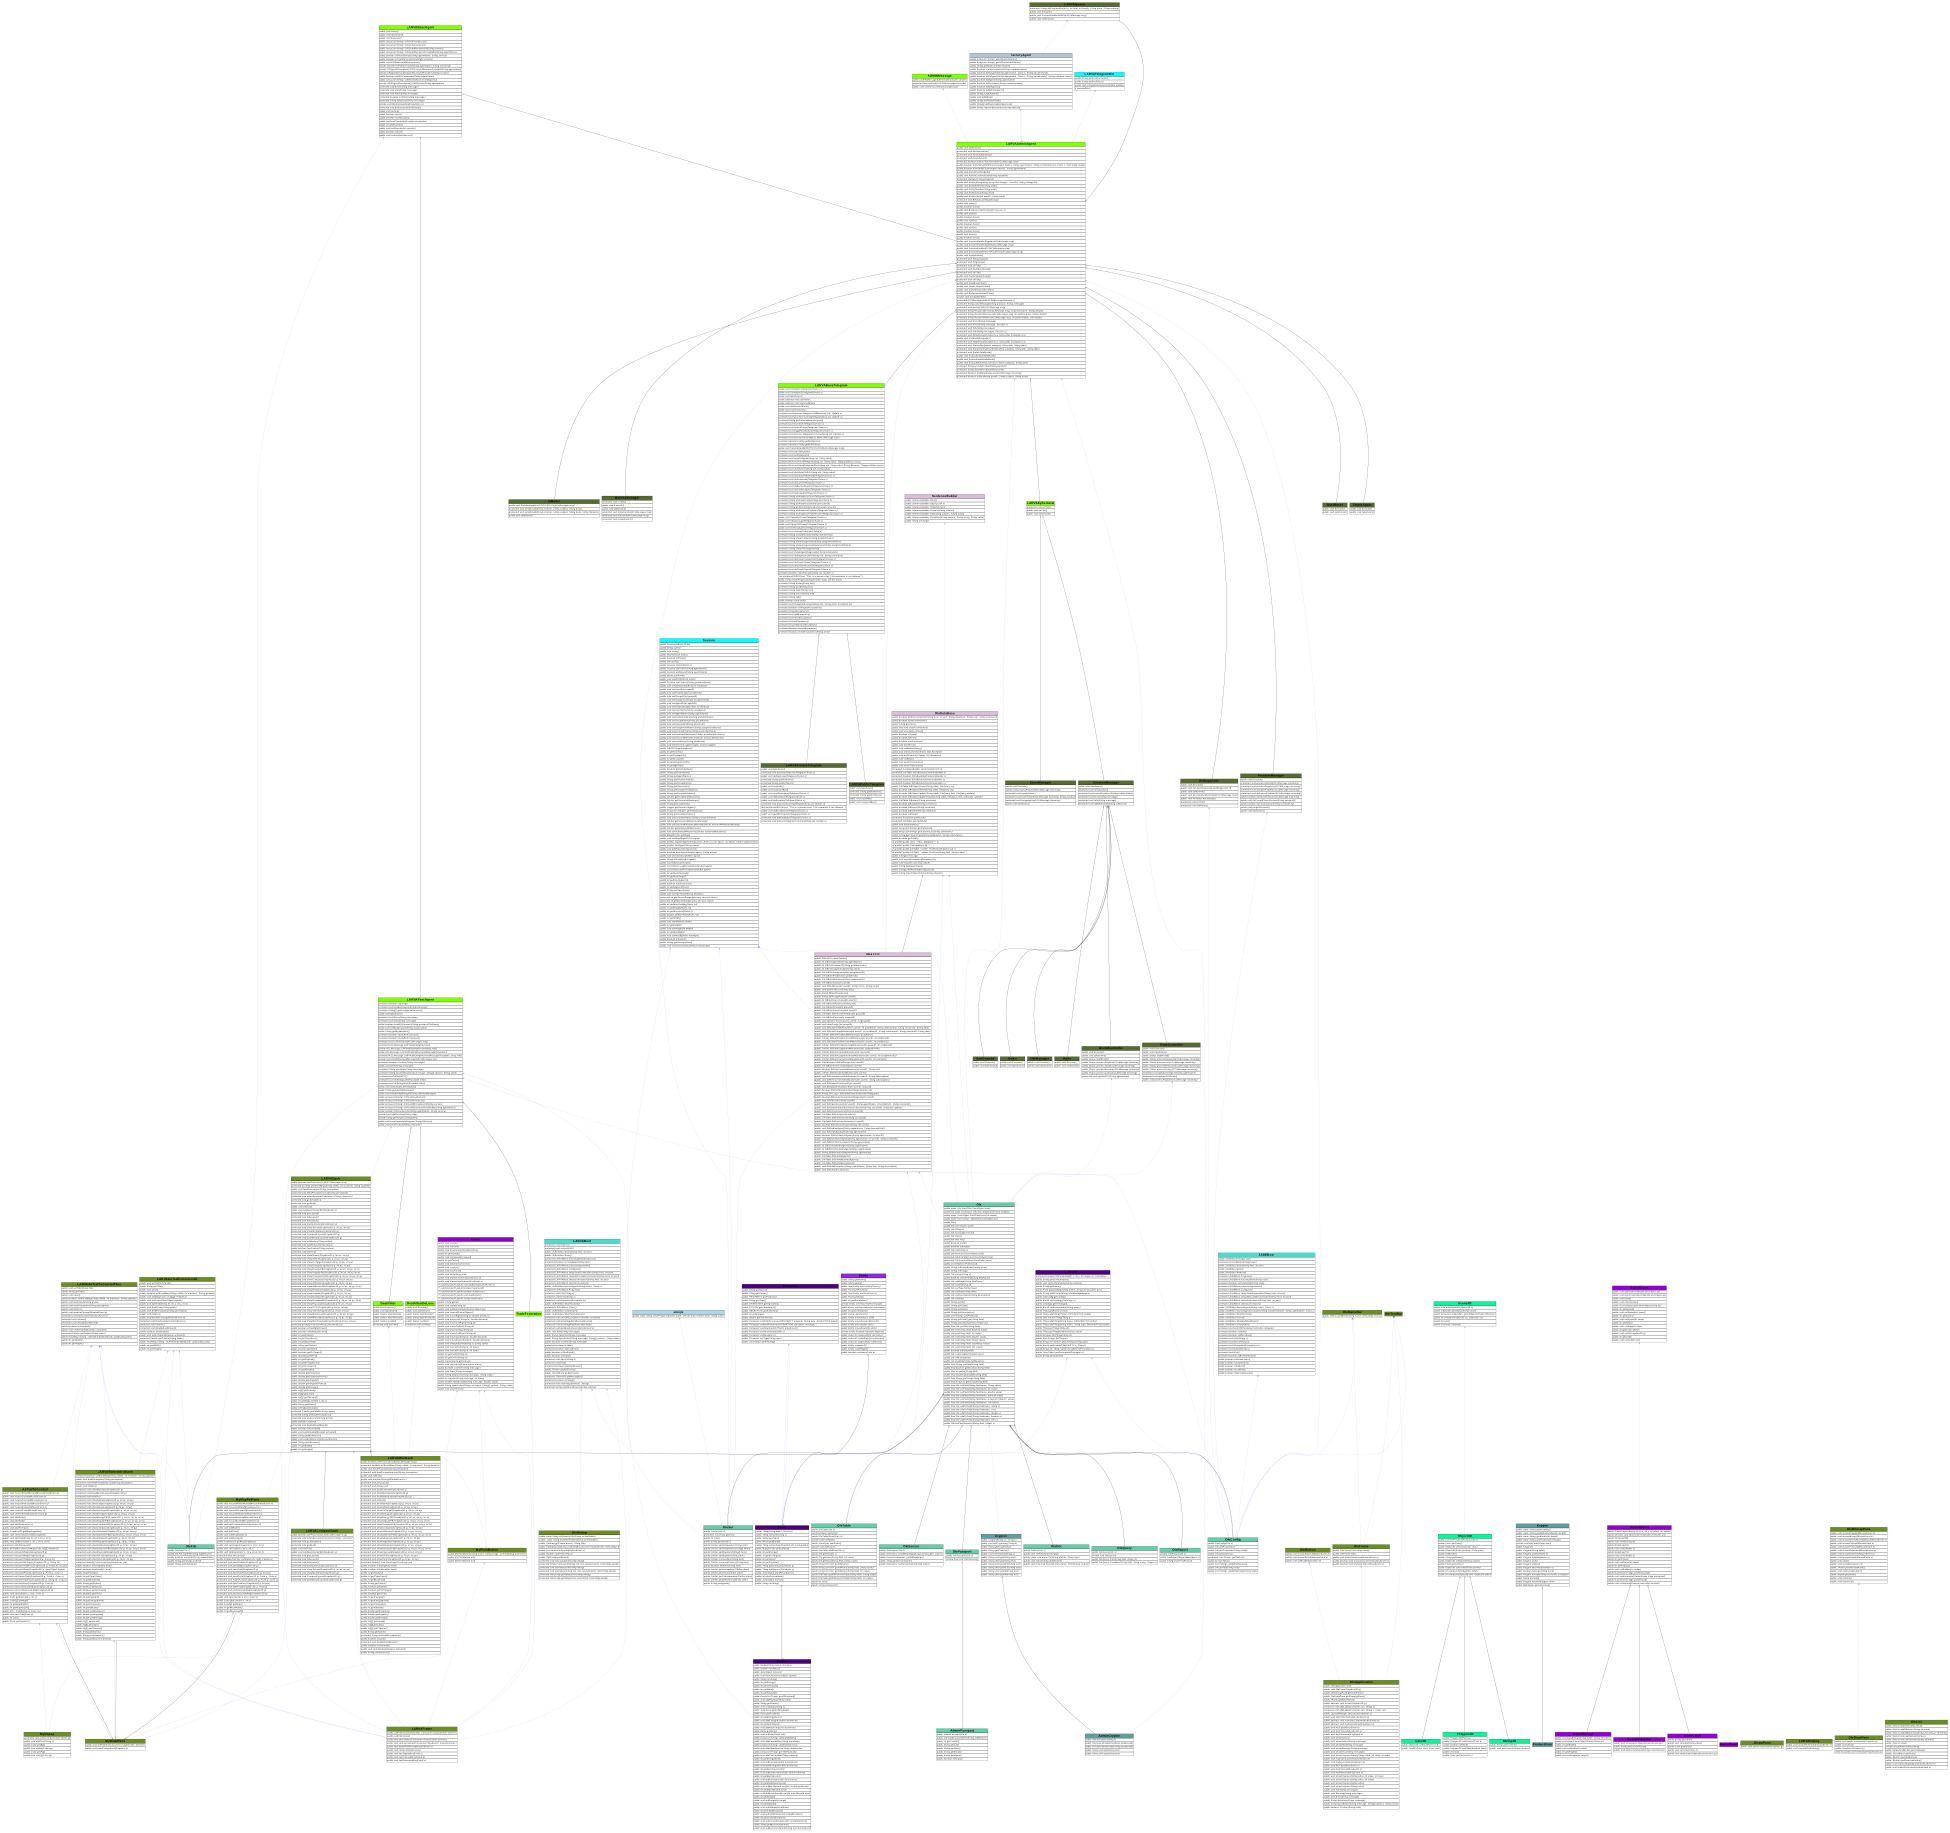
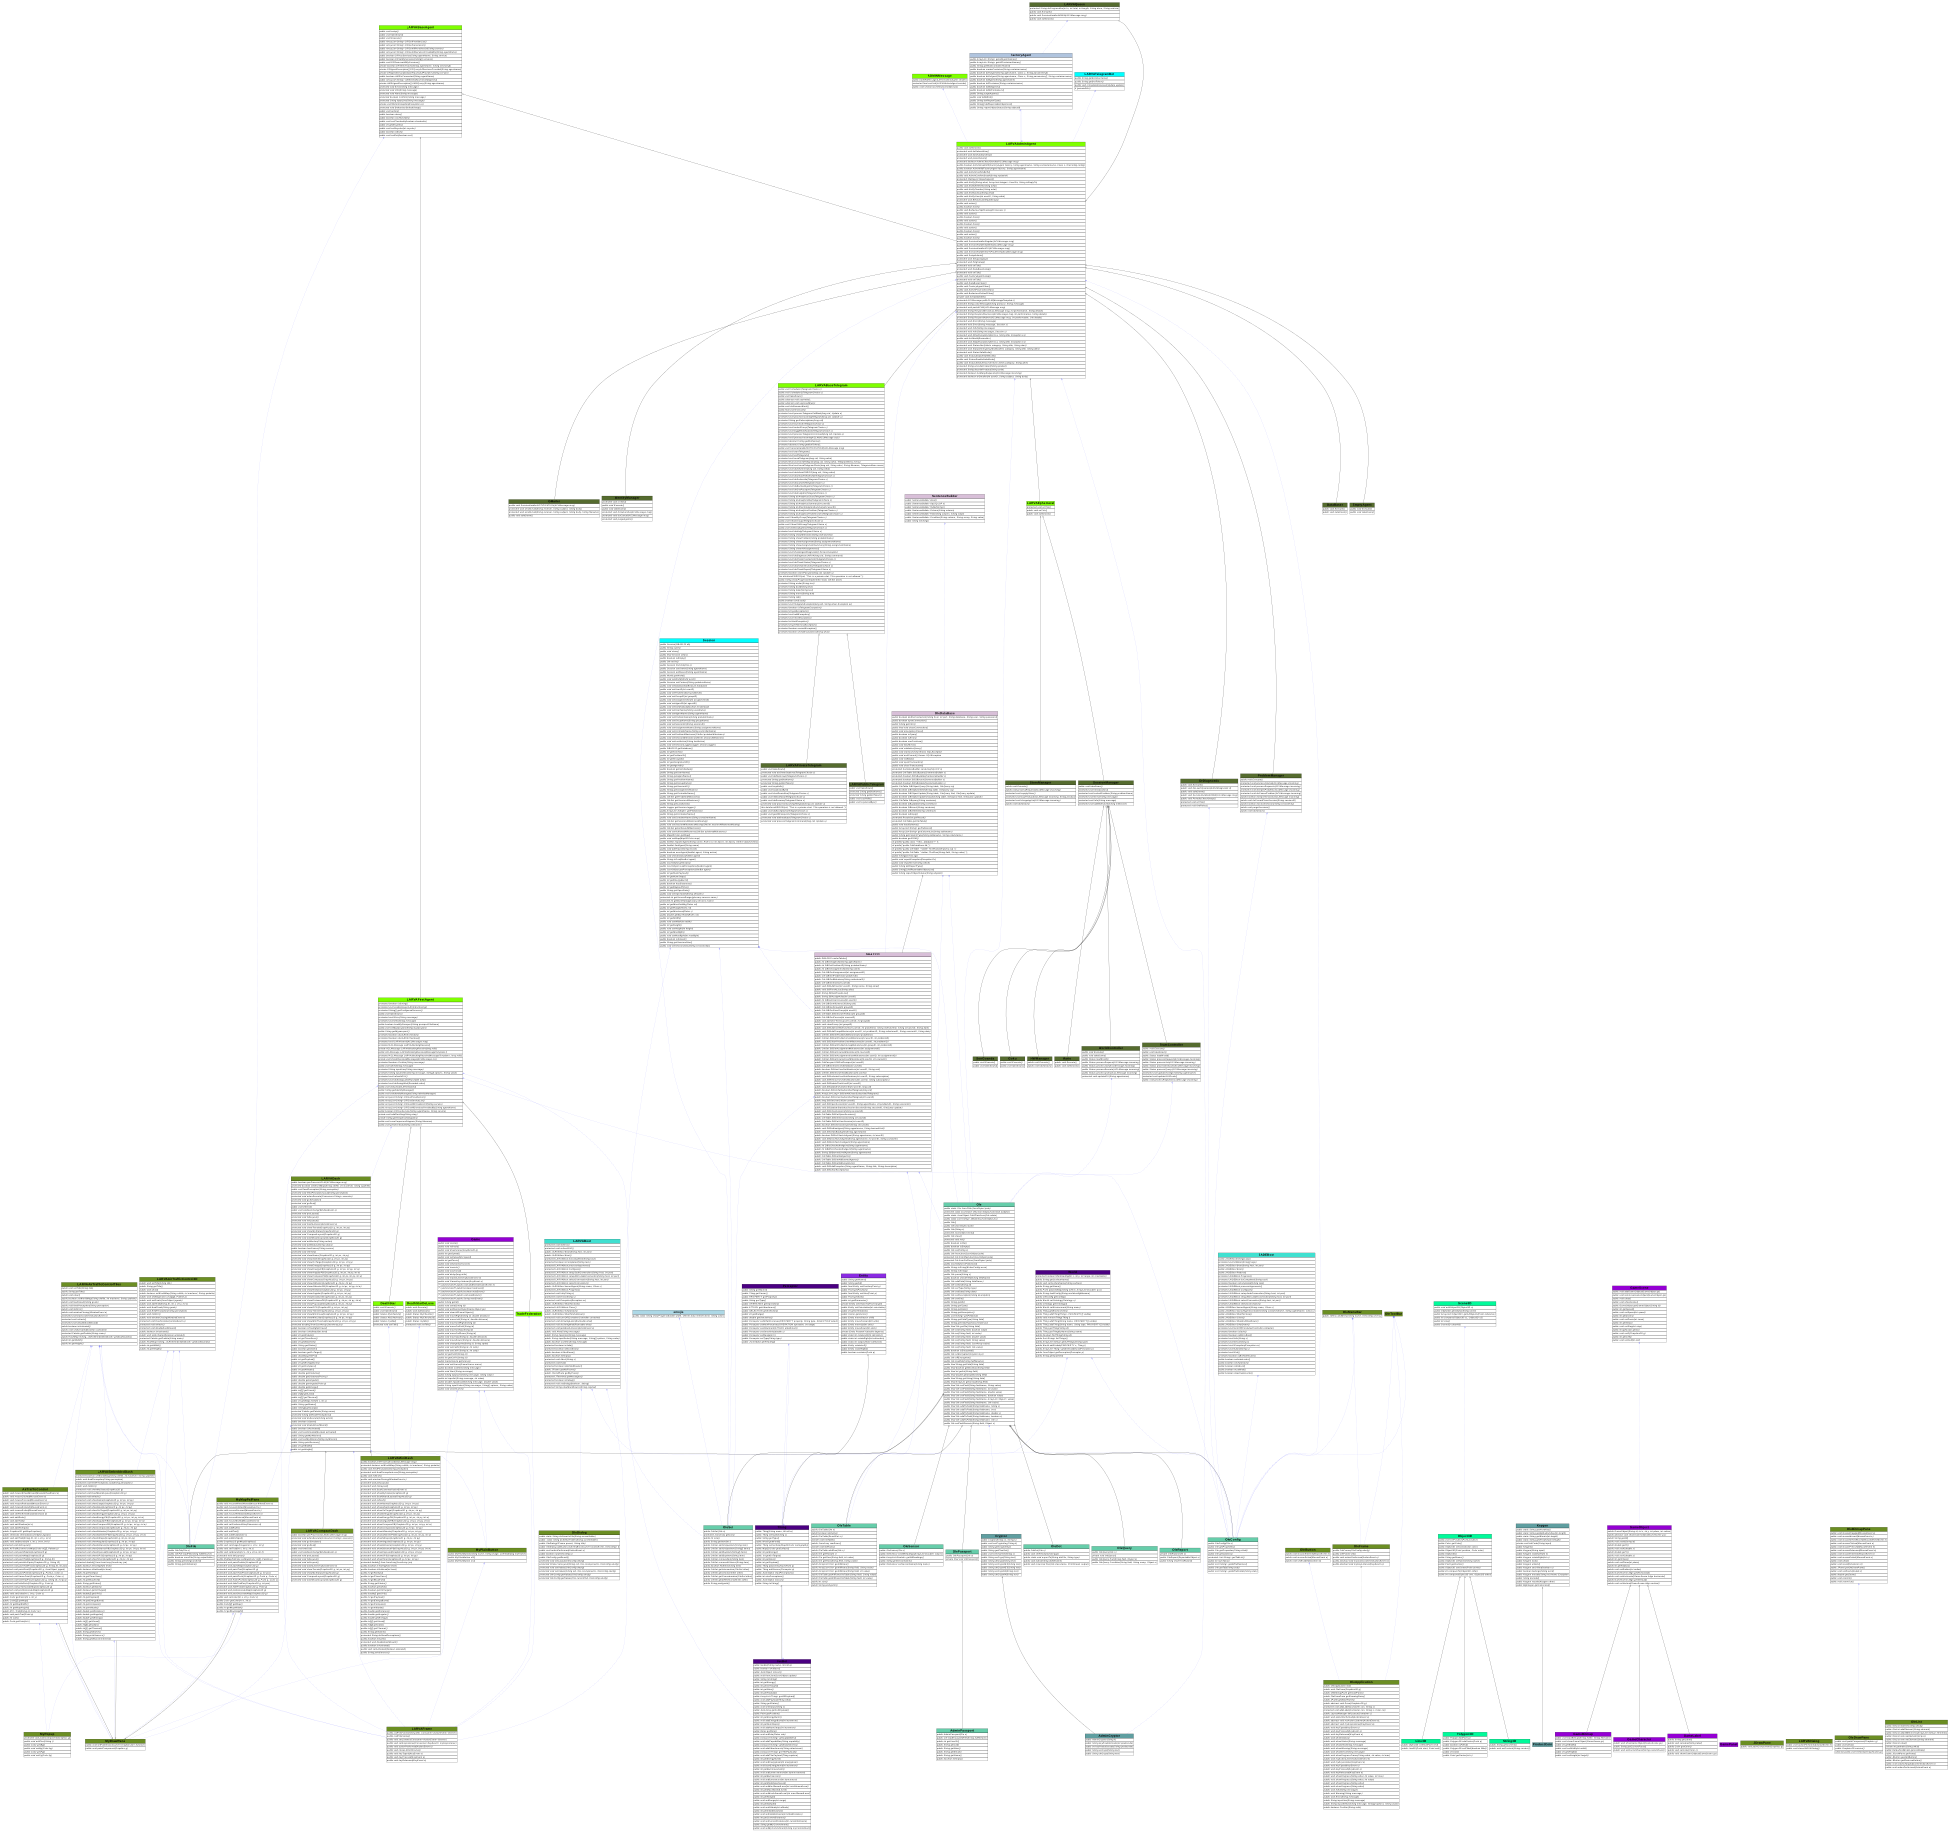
(24, 1535) -> (27, 1535)
